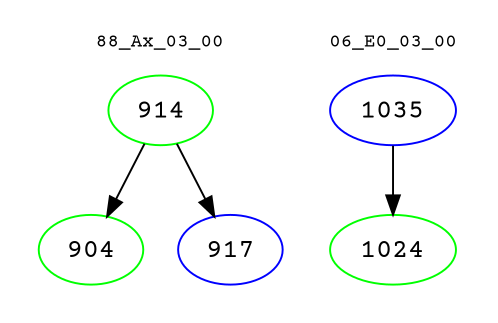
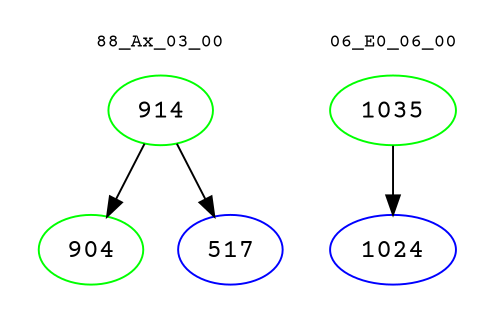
(394, 42) -> (394, 42)
(393, 110) -> (393, 110)
(230, 250) -> (230, 250)
(393, 250) -> (393, 250)
